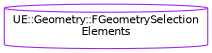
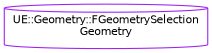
(106, 26) -> (106, 26)
